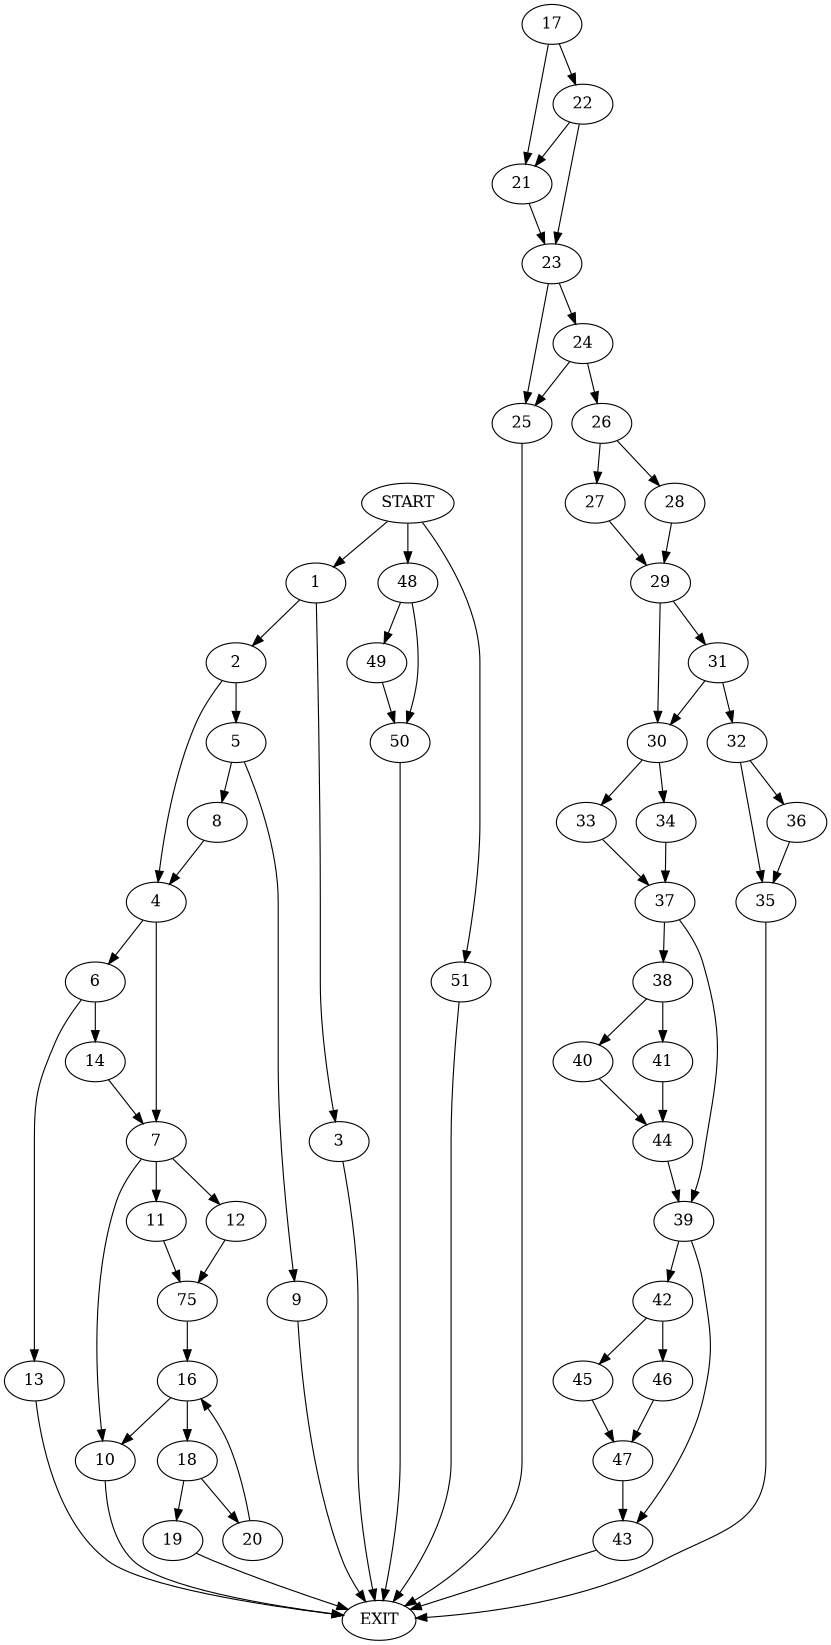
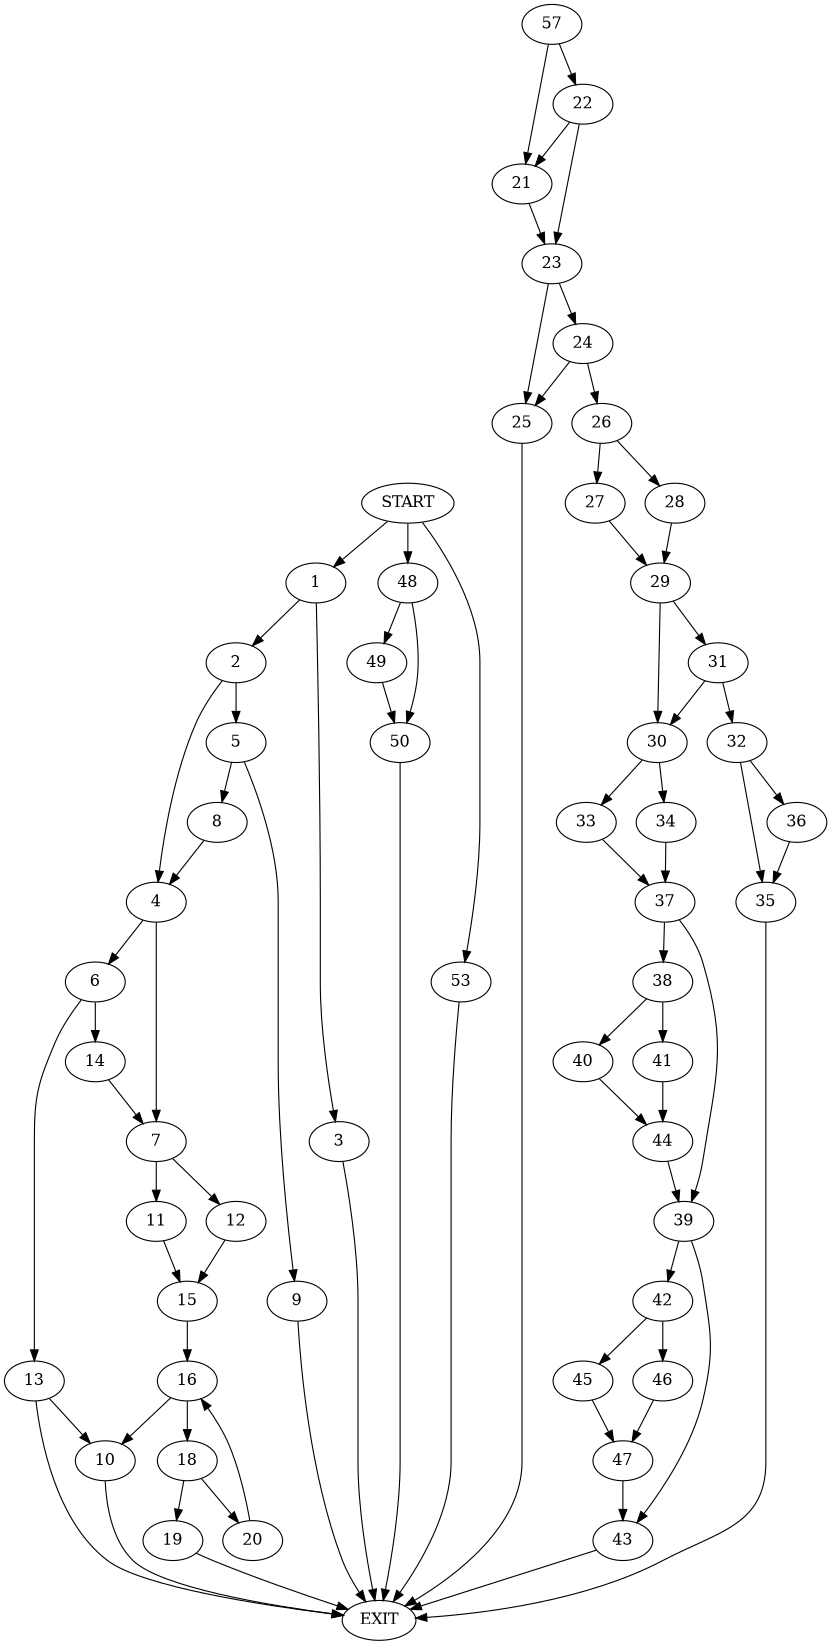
(552, 24) -> (552, 24)
(461, 982) -> (461, 982)
(99, 1290) -> (66, 1417)
(187, 1301) -> (187, 1301)
